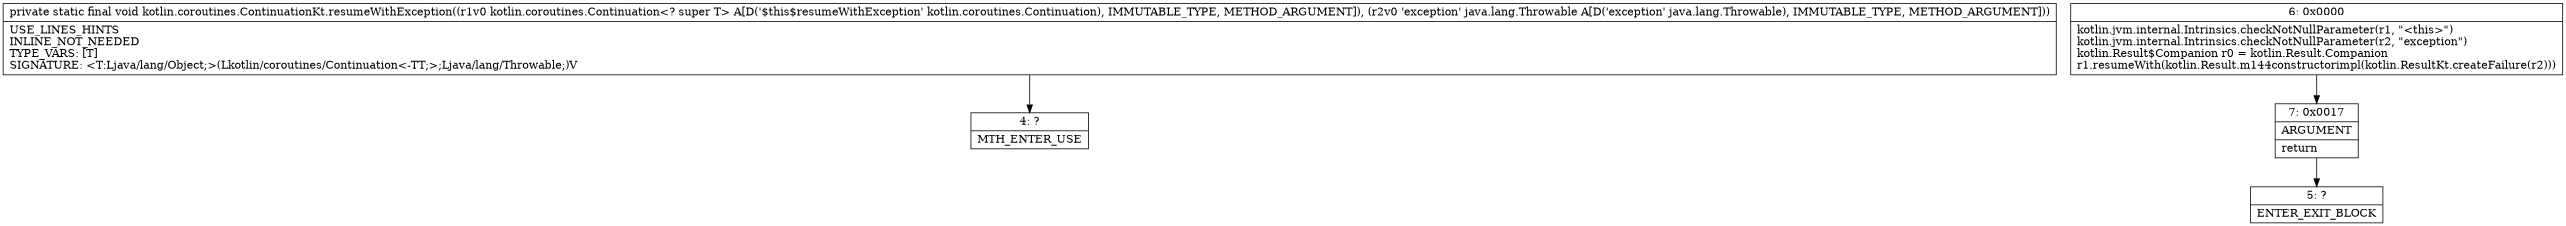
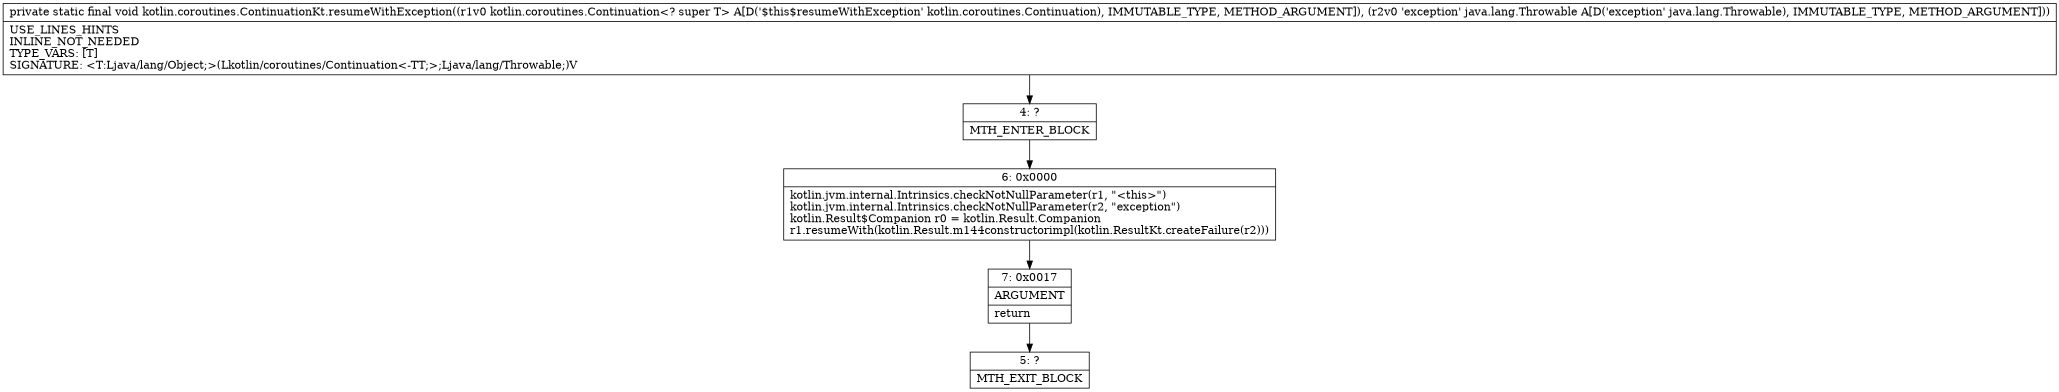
(1030, 139) -> (1030, 130)
none -> (1030, 150)
(2317, 213) -> (1030, 379)
